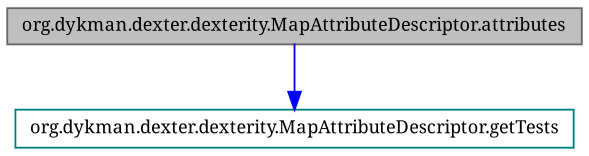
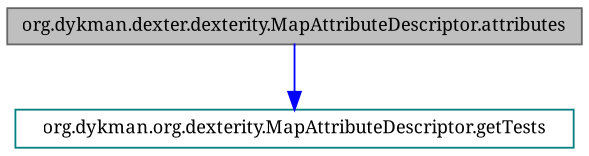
(295, 129) -> (295, 129)
